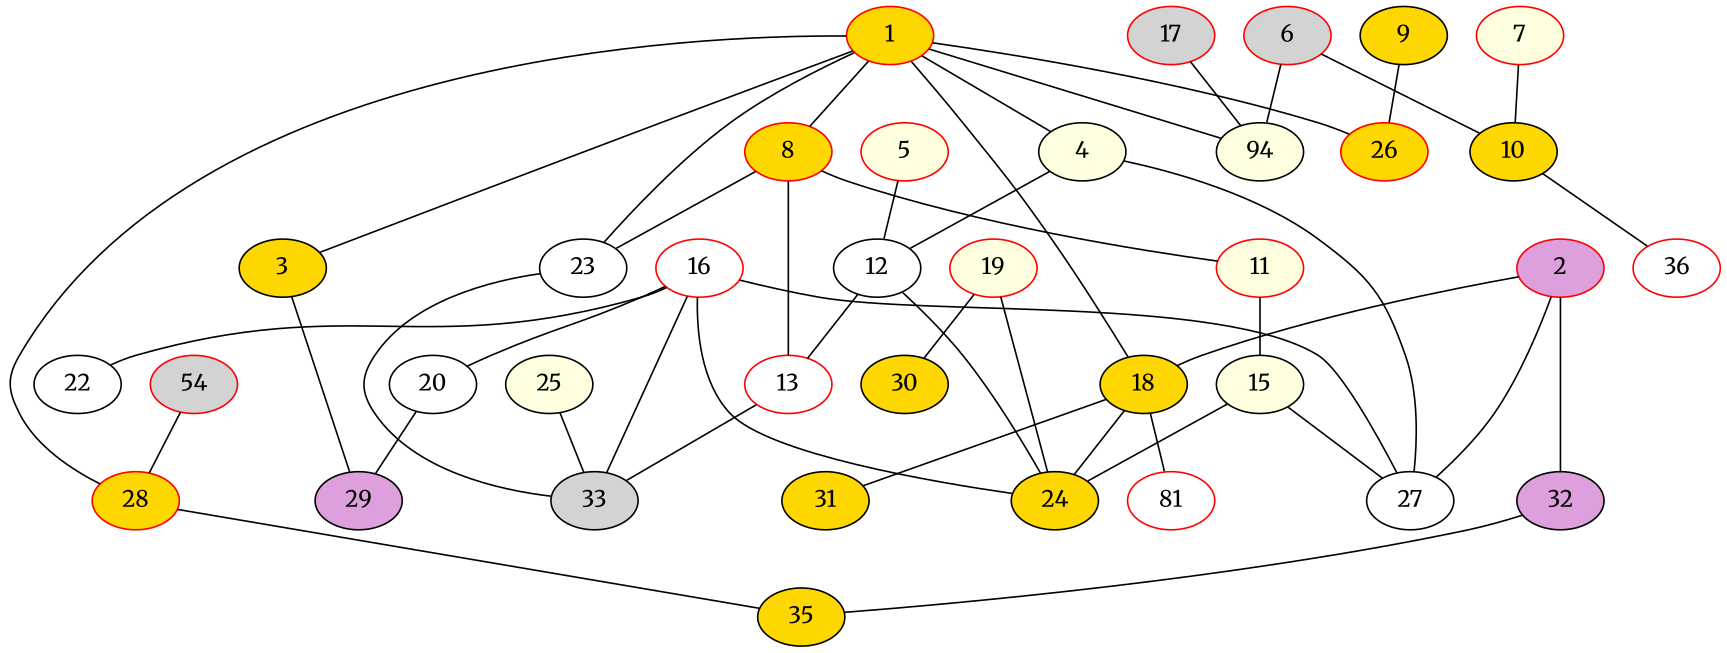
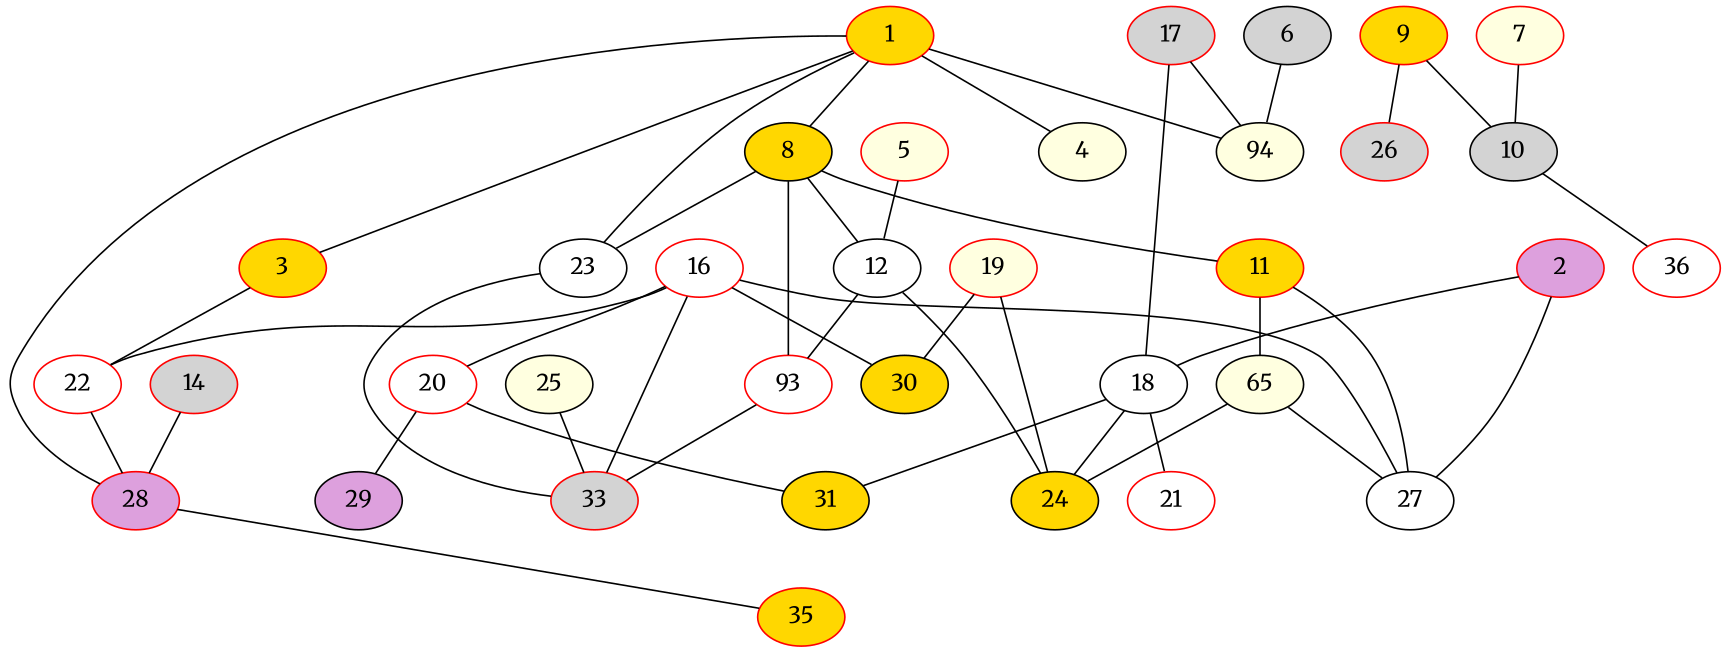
(1287, 36) -> (1287, 36)
(1404, 36) -> (1404, 36)
(1143, 79) -> none
(1404, 96) -> (1459, 94)
(788, 152) -> (788, 152)
(1384, 152) -> (1384, 152)
(1514, 152) -> (1514, 152)
(1027, 204) -> (1157, 210)
(984, 208) -> (833, 210)
(1340, 256) -> (1376, 363)
(283, 268) -> (283, 268)
(1260, 268) -> (1260, 268)
(78, 384) -> (78, 384)
(194, 384) -> (194, 384)
(321, 384) -> (180, 326)
(433, 384) -> (433, 384)
(788, 384) -> (788, 384)
(1144, 384) -> (1144, 384)
(1260, 384) -> (1260, 384)
none -> (107, 443)
(807, 451) -> (802, 326)
none -> (632, 456)
(136, 501) -> (136, 501)
(595, 501) -> (595, 501)
(1171, 501) -> (1171, 501)
(1560, 501) -> none
(801, 617) -> (801, 617)
